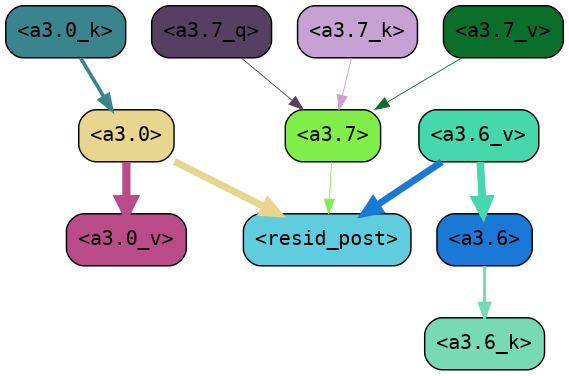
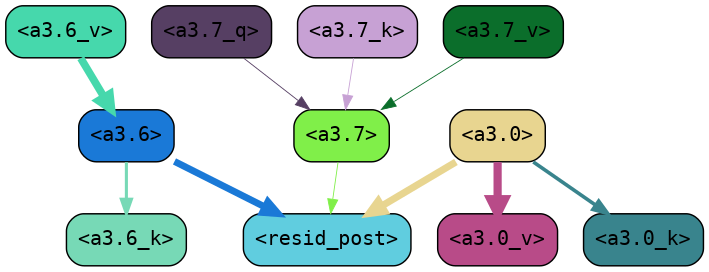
(92, 78) -> (564, 184)
(409, 184) -> (220, 184)
